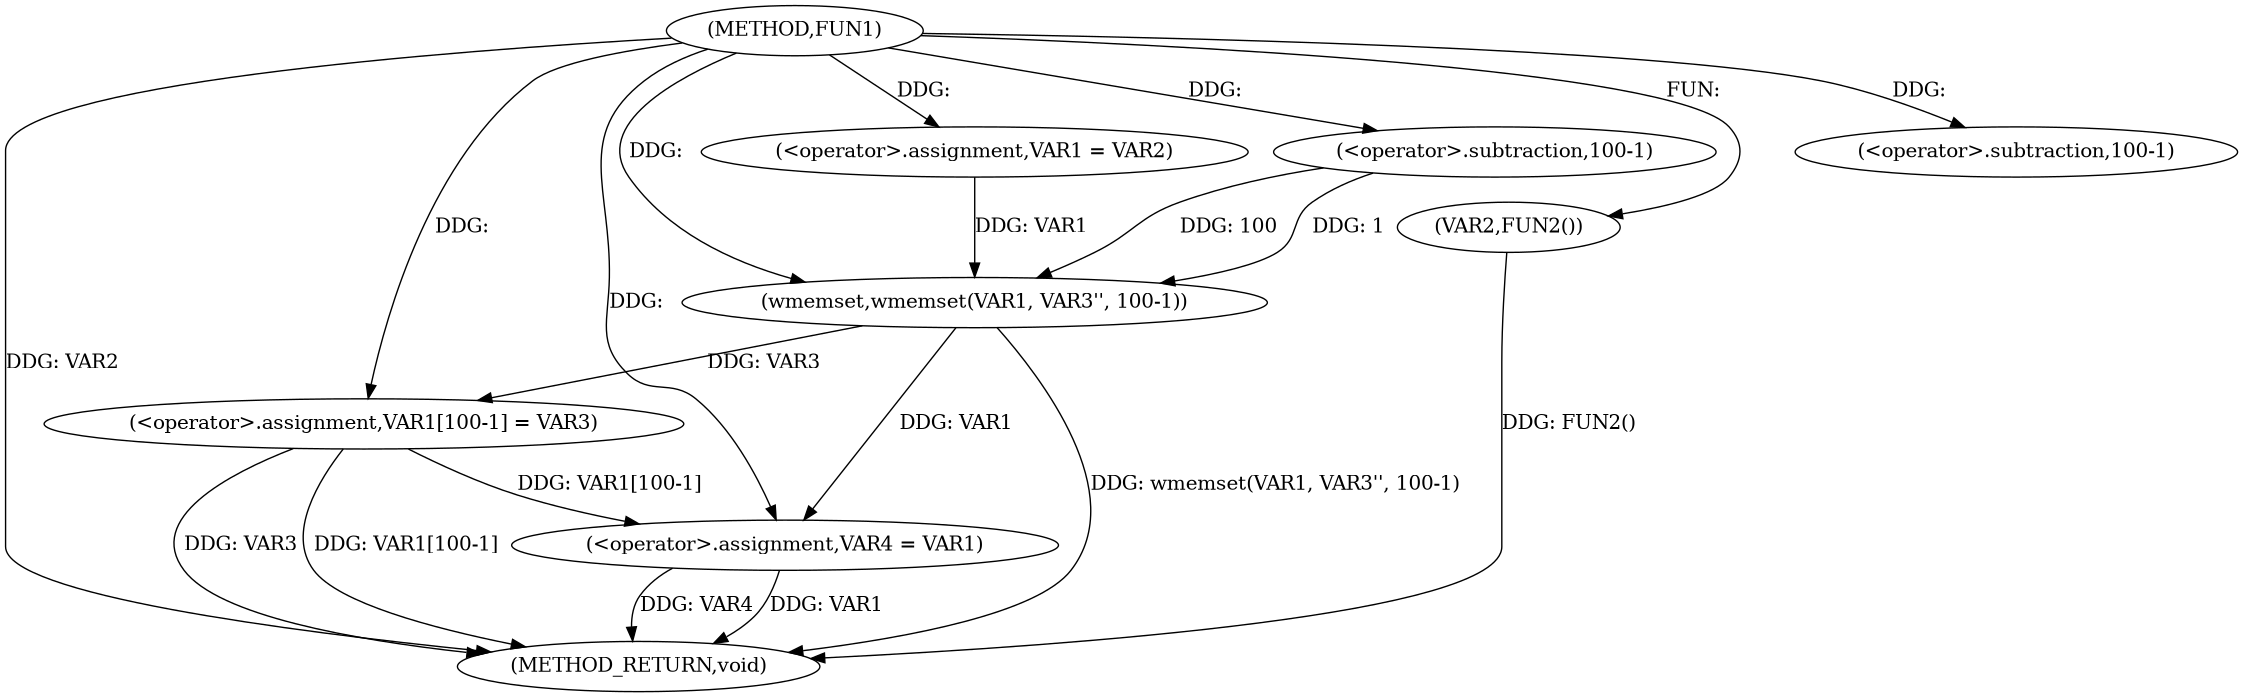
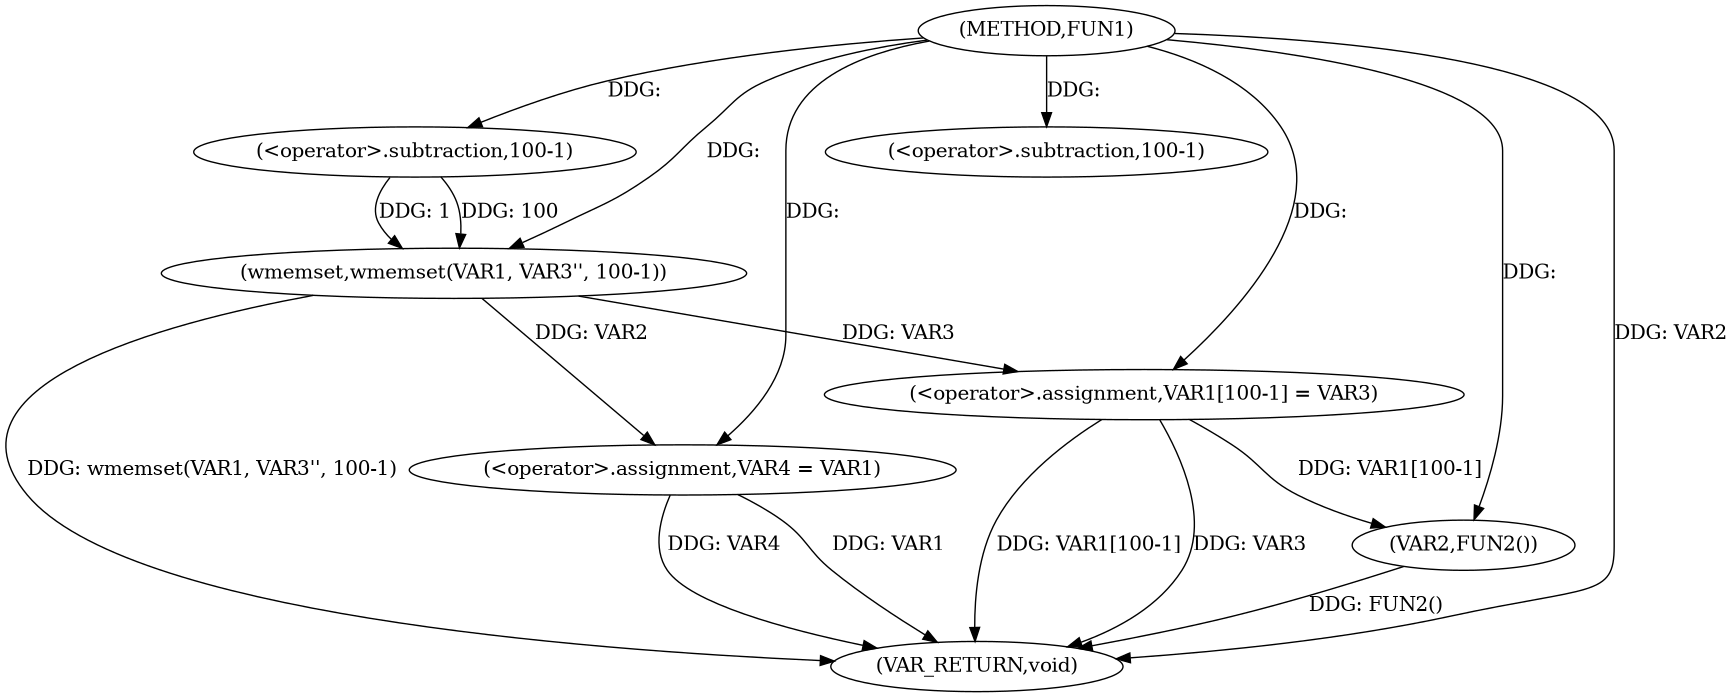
(1696, 91) -> (1533, 273)
(975, 152) -> none
(957, 424) -> (592, 334)
(514, 494) -> (1275, 481)
(639, 667) -> (977, 667)
